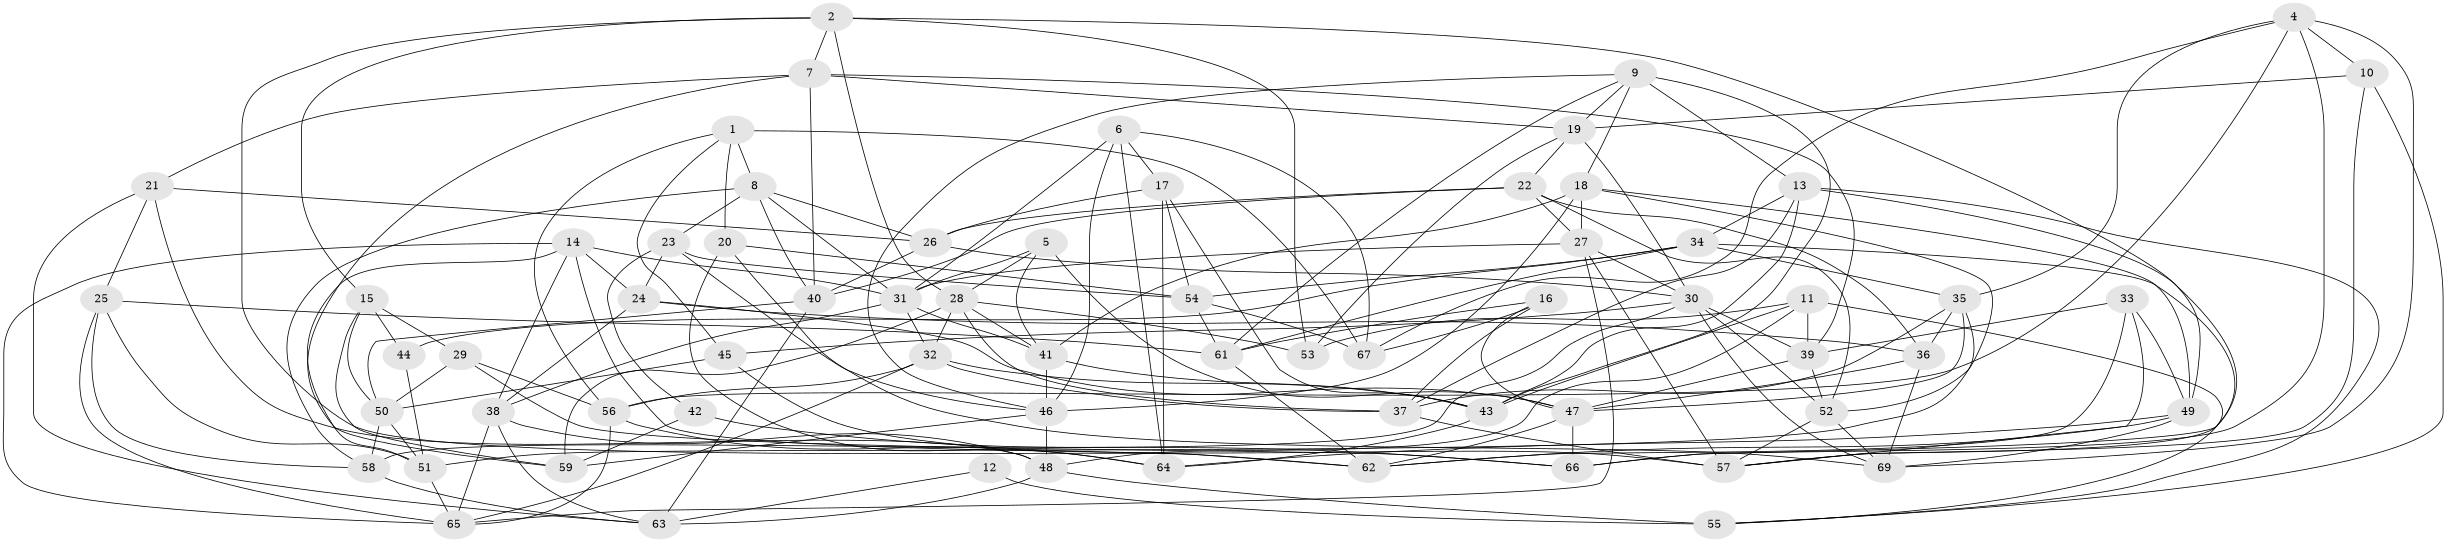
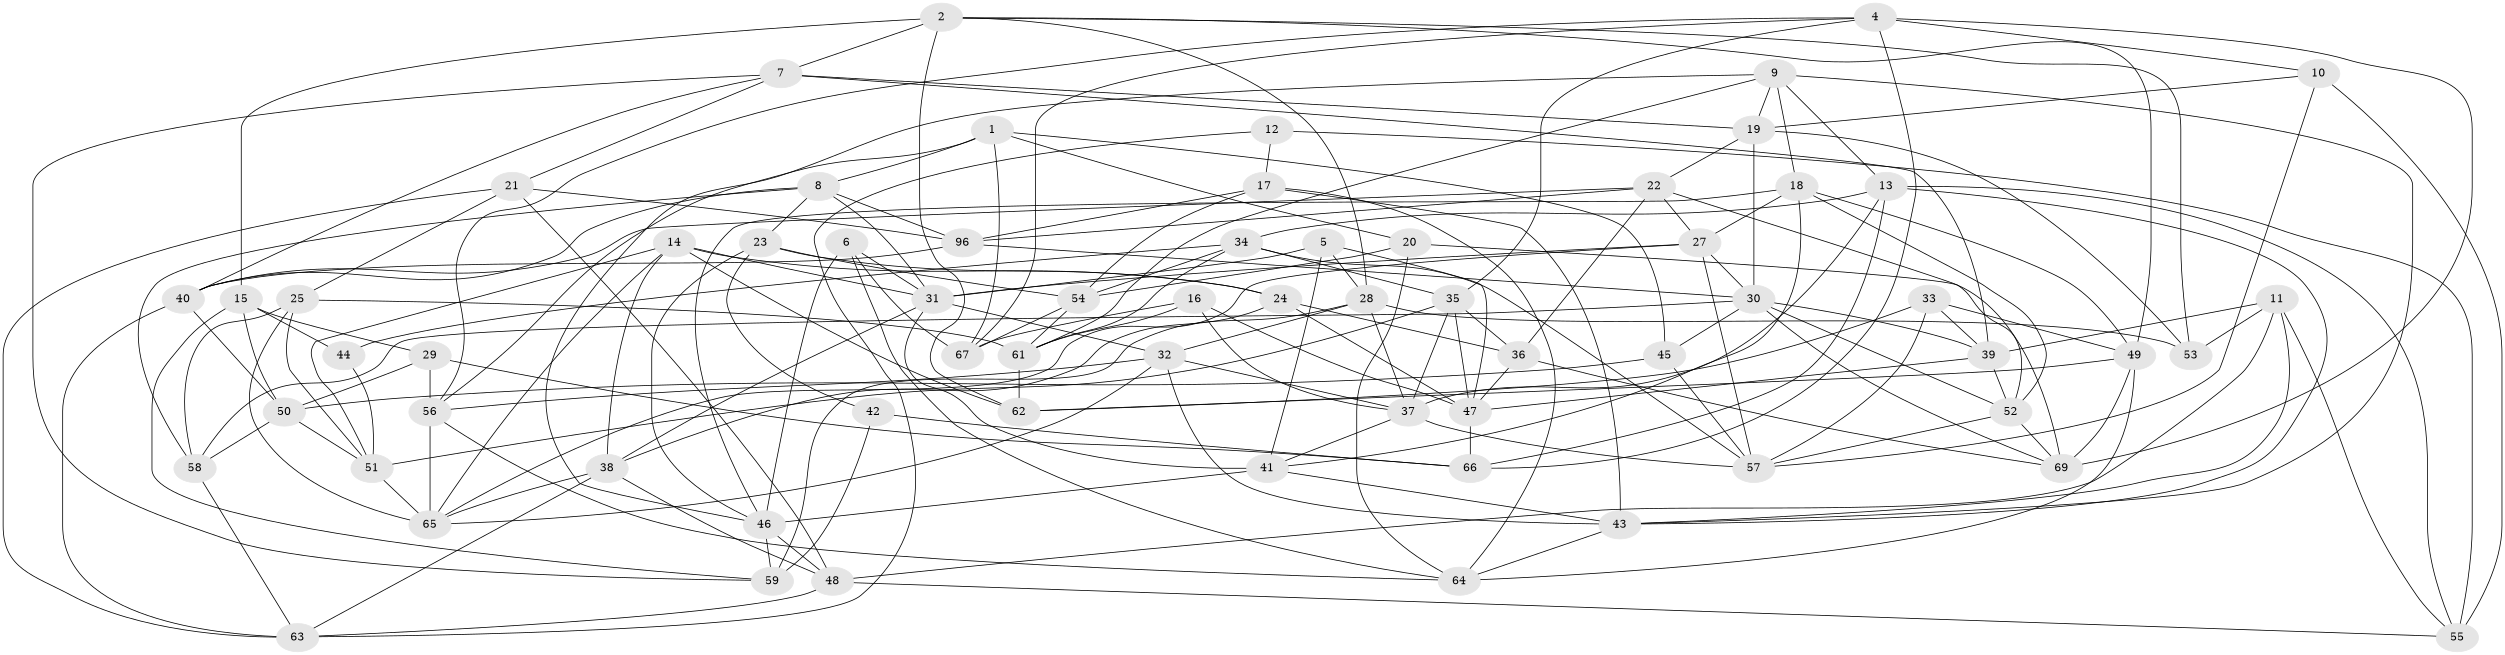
(1145, 164) -> (1269, 155)
(930, 243) -> (963, 243)
(1002, 327) -> (1338, 440)
(1490, 441) -> none
